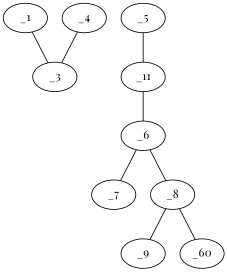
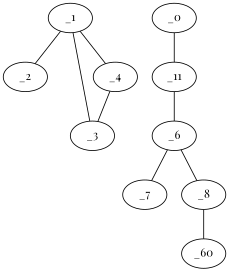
(143, 18) -> (174, 18)
none -> (93, 47)
none -> (25, 77)
(143, 254) -> none
